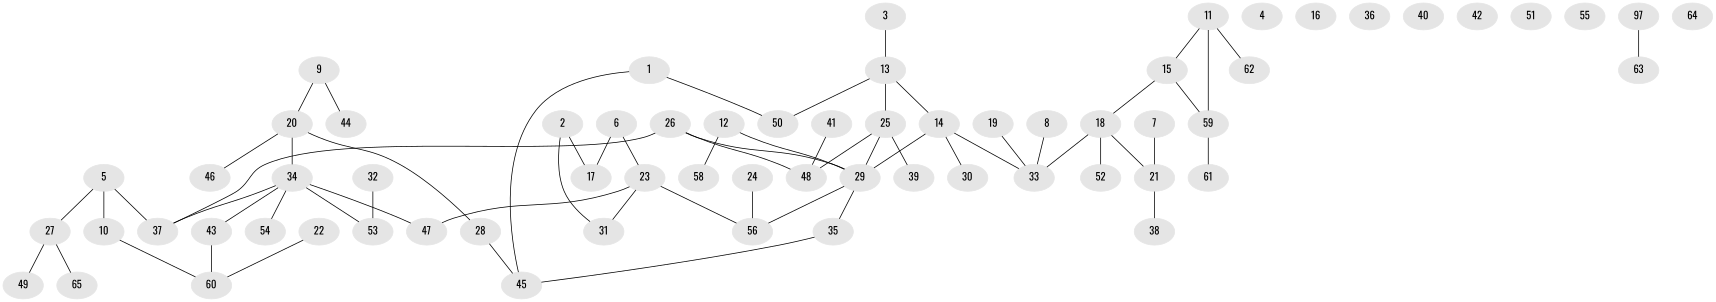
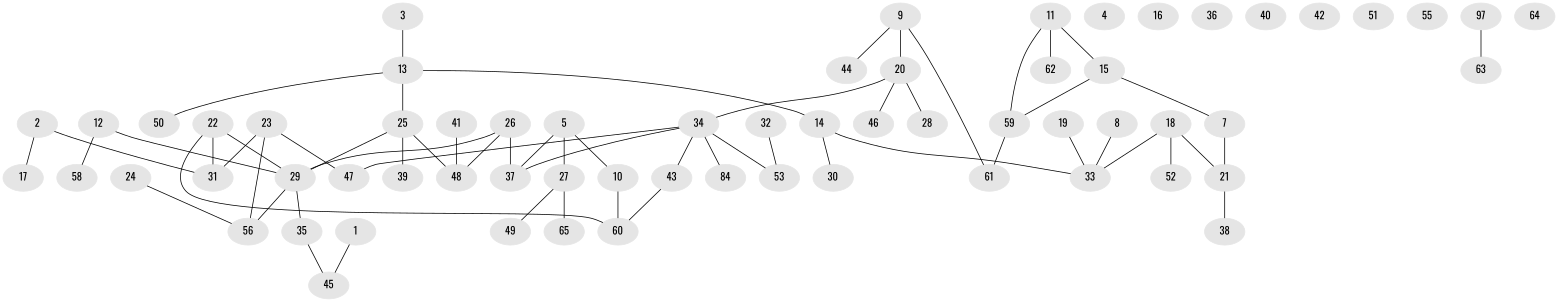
none -> (949, 95)
(715, 96) -> none
(1134, 97) -> (1165, 96)
(616, 124) -> none
(904, 148) -> (254, 151)
none -> (213, 151)
(265, 232) -> (726, 178)
(501, 259) -> none
